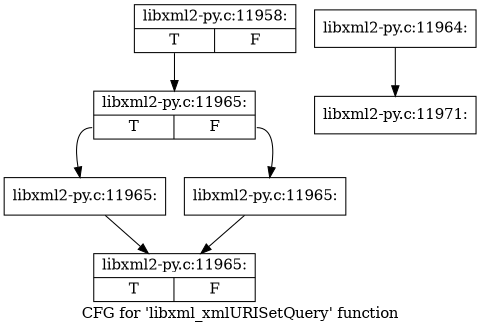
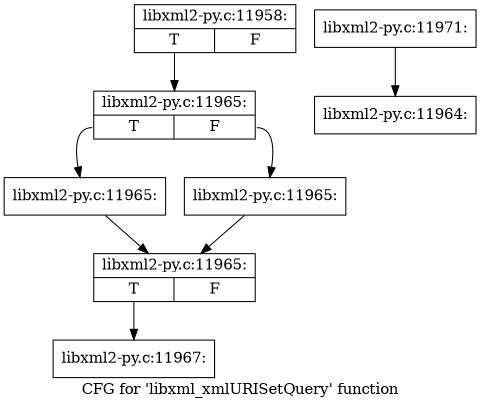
(395, 67) -> (395, 67)
none -> (134, 359)
